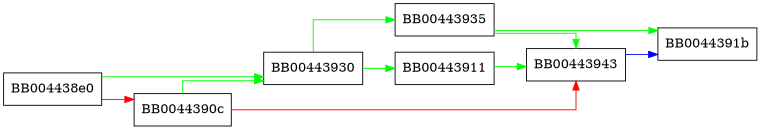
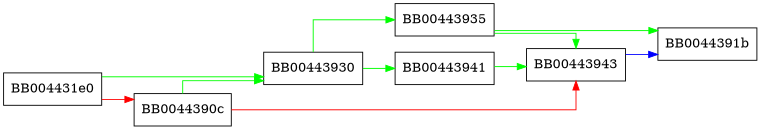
(445, 68) -> (445, 68)
(53, 89) -> (53, 89)
